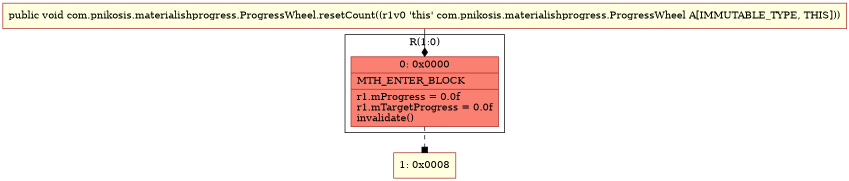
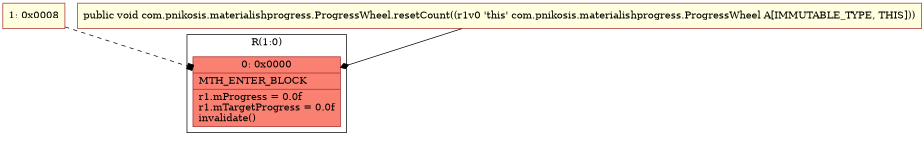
(425, 137) -> (126, 46)
